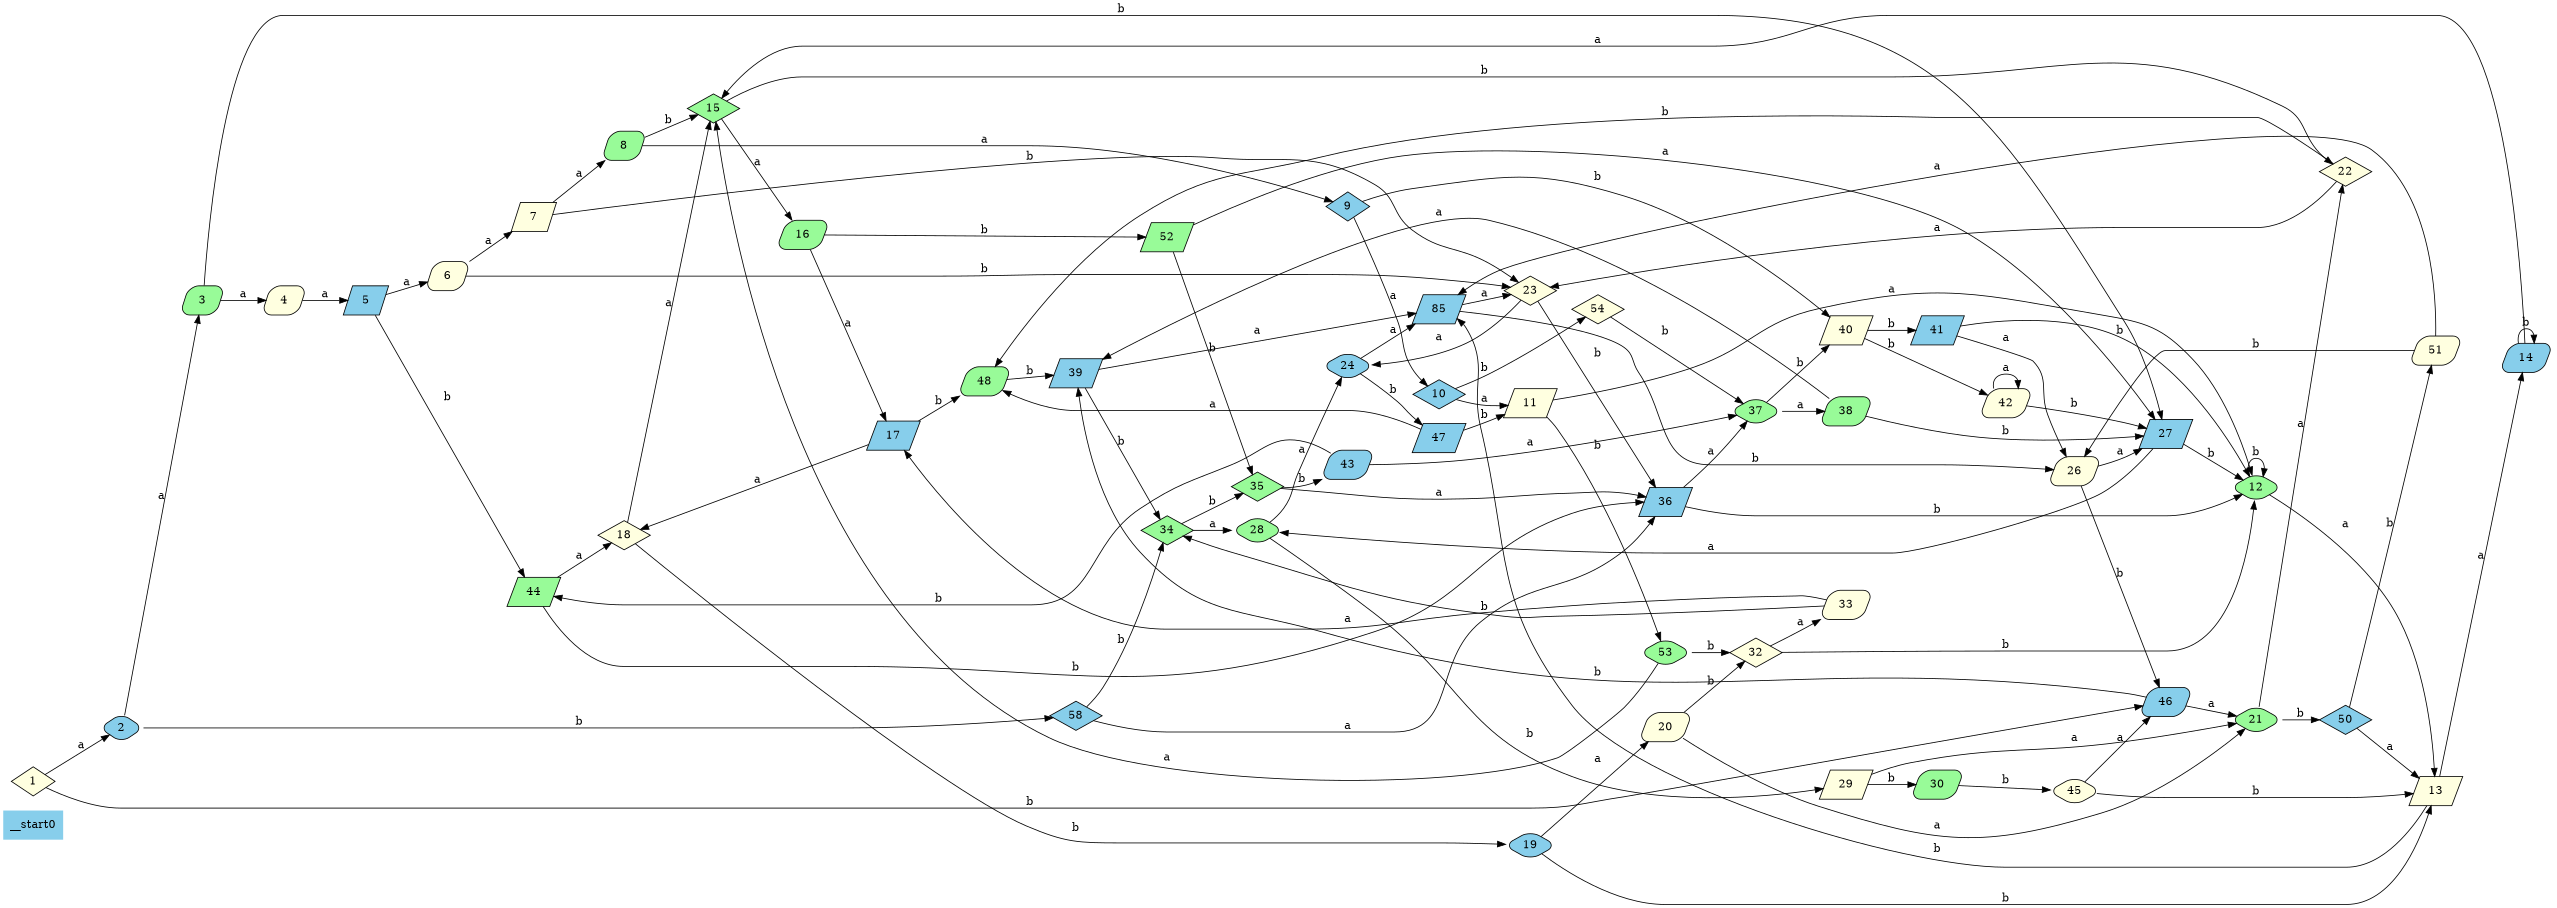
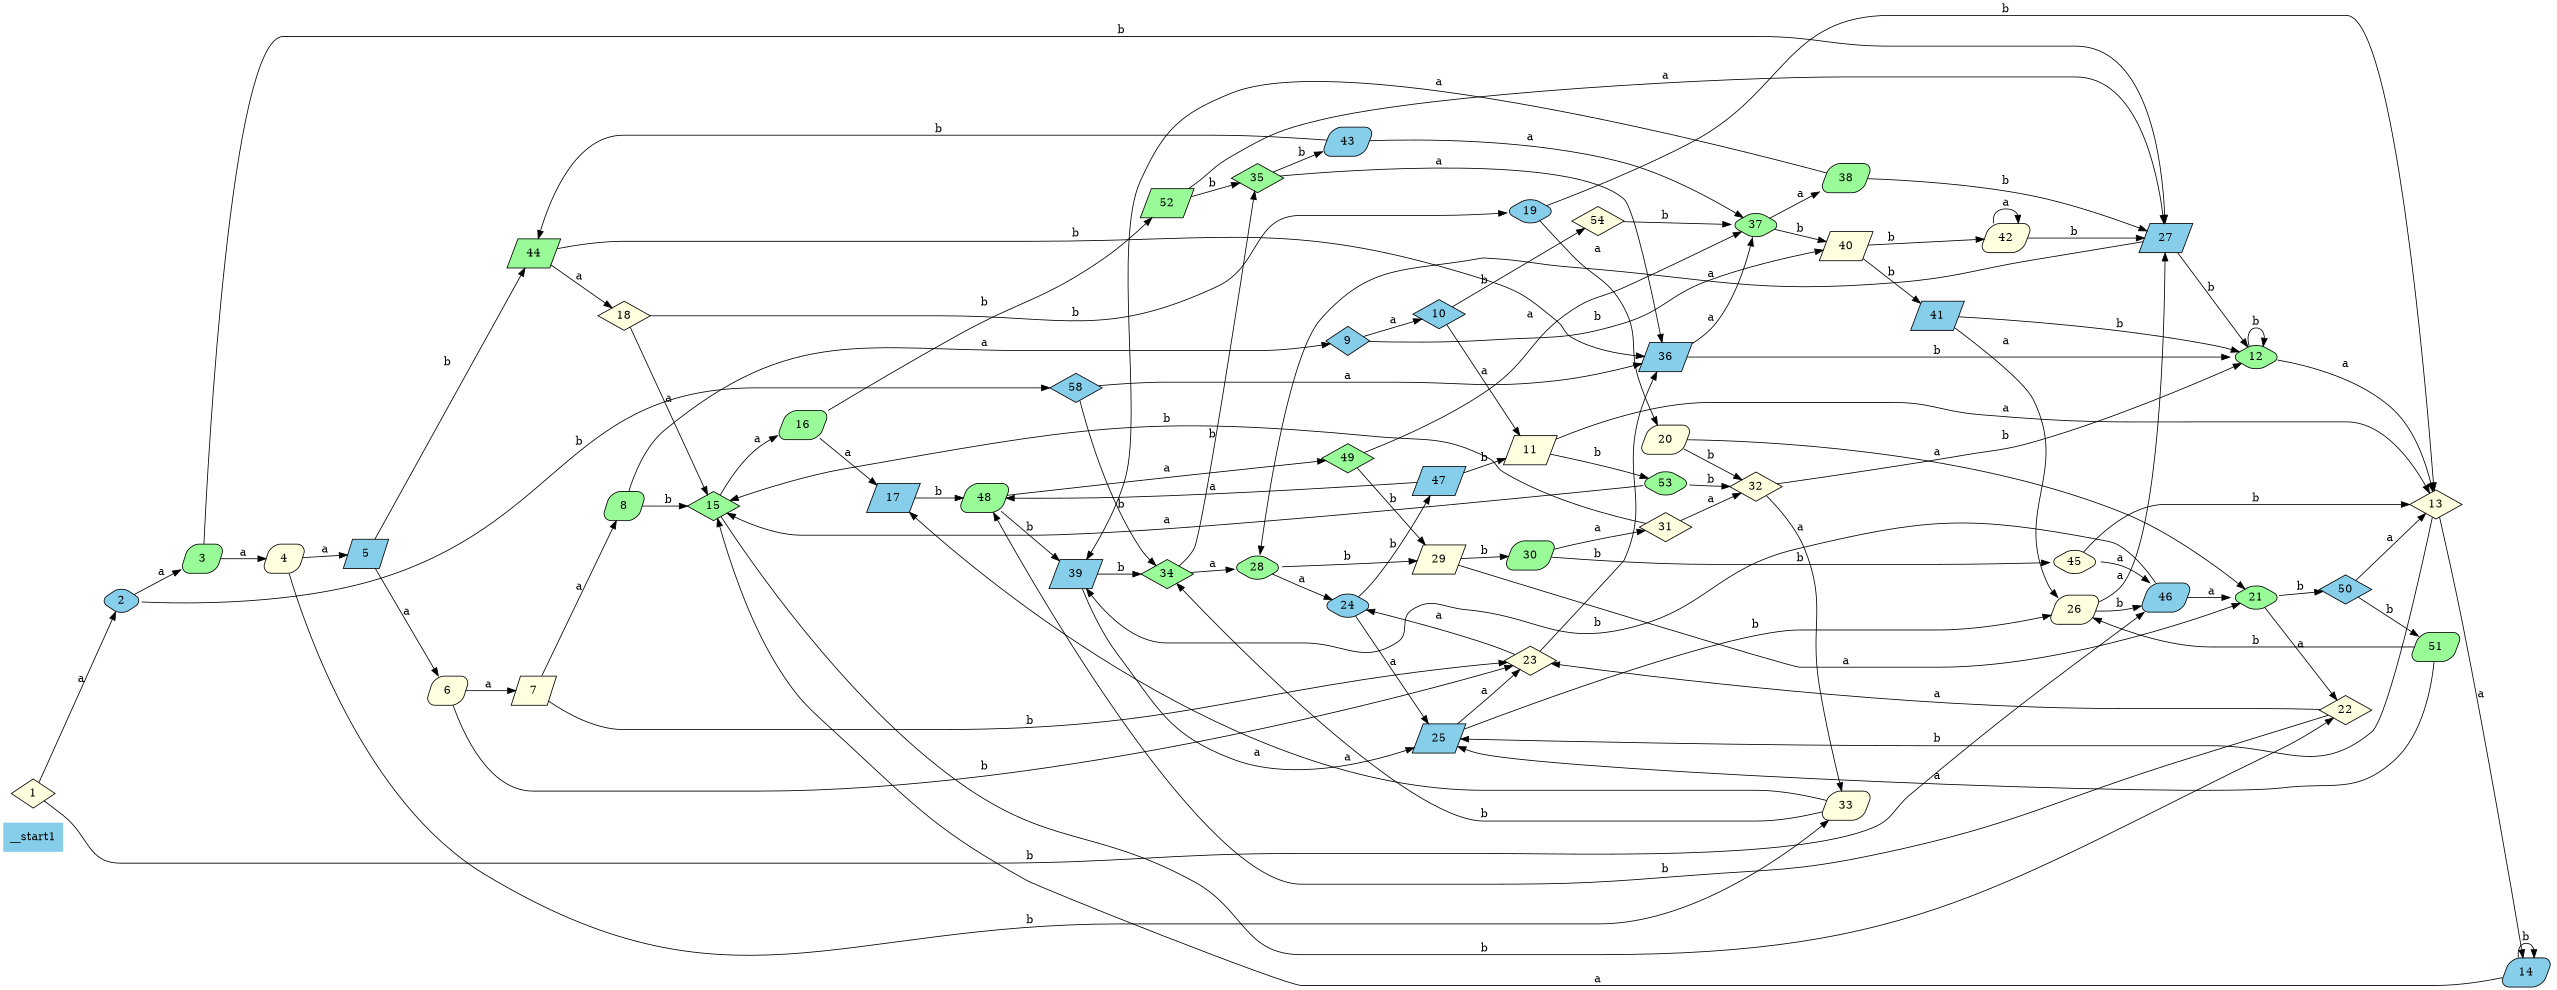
(1932, 293) -> (2001, 416)
(1439, 309) -> (1439, 738)
(2436, 351) -> (2436, 647)
none -> (1348, 458)
(758, 486) -> none
none -> (1666, 527)
(2436, 791) -> (2436, 504)
(33, 825) -> (33, 837)
none -> (974, 933)
